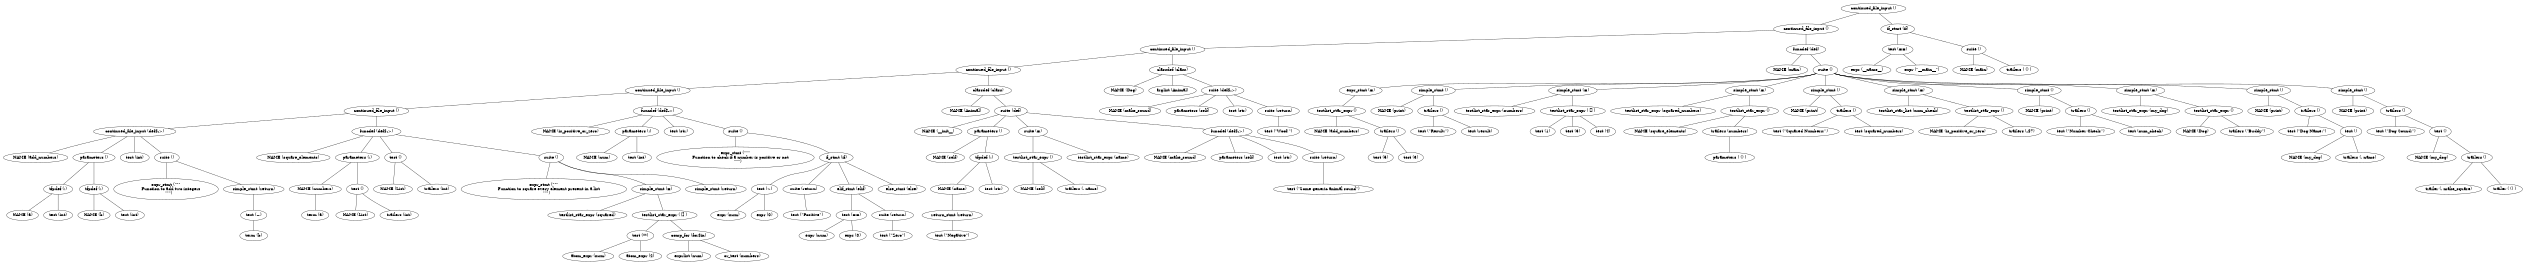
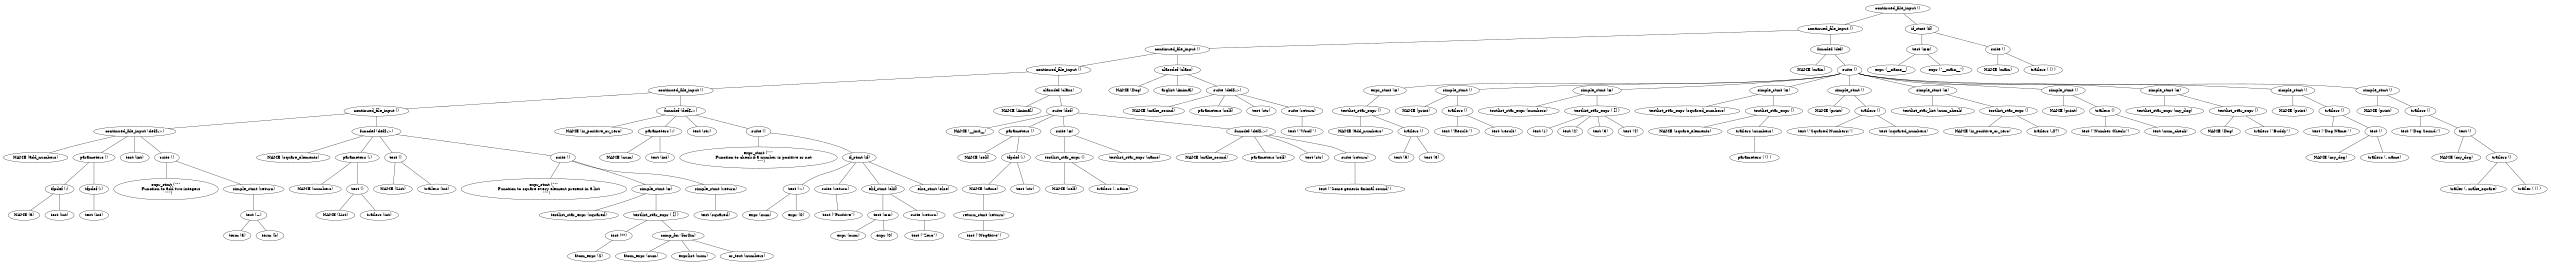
none -> (1570, 132)
(315, 202) -> (246, 225)
(94, 215) -> none
none -> (716, 215)
(615, 246) -> (660, 246)
